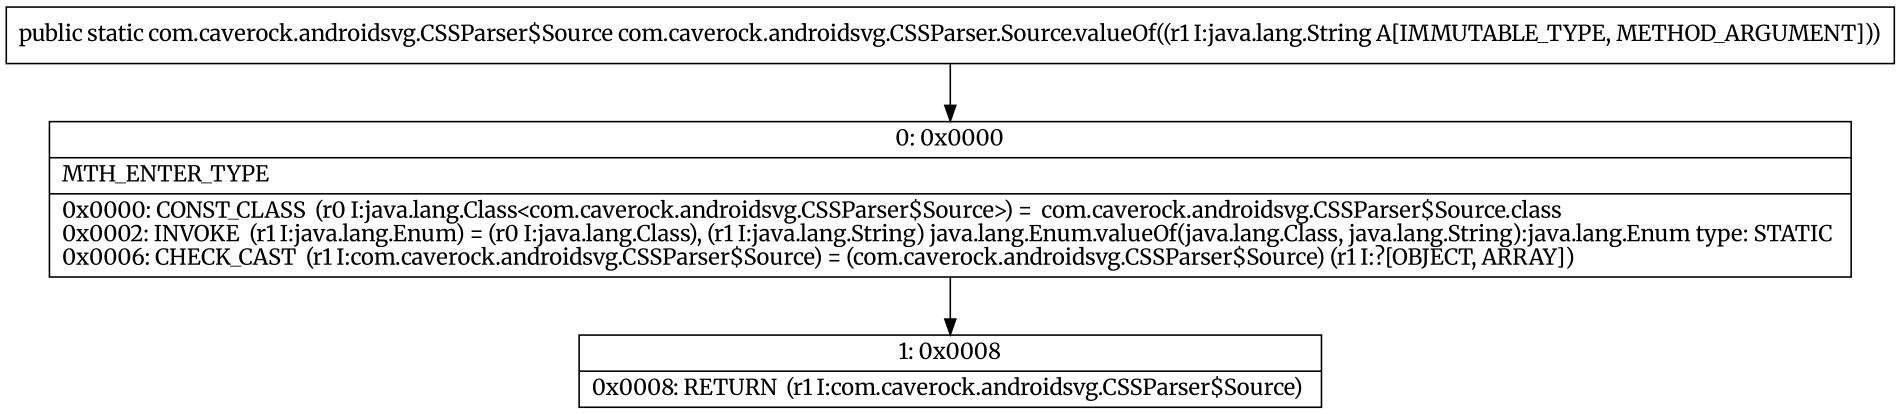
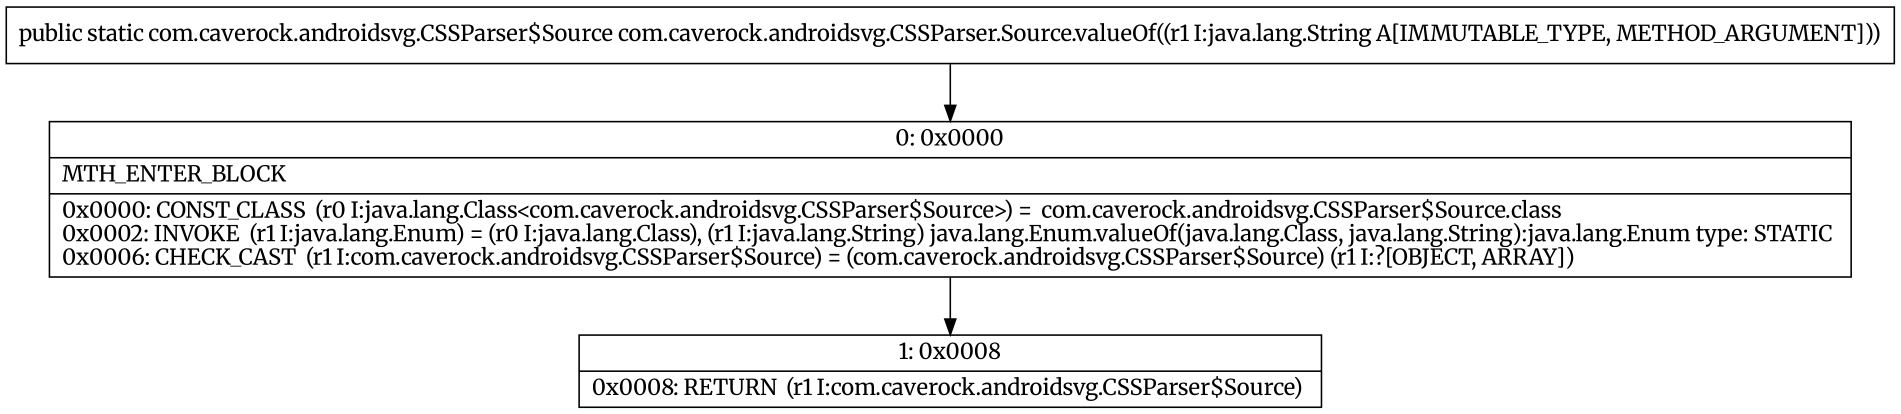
(166, 175) -> (174, 175)
